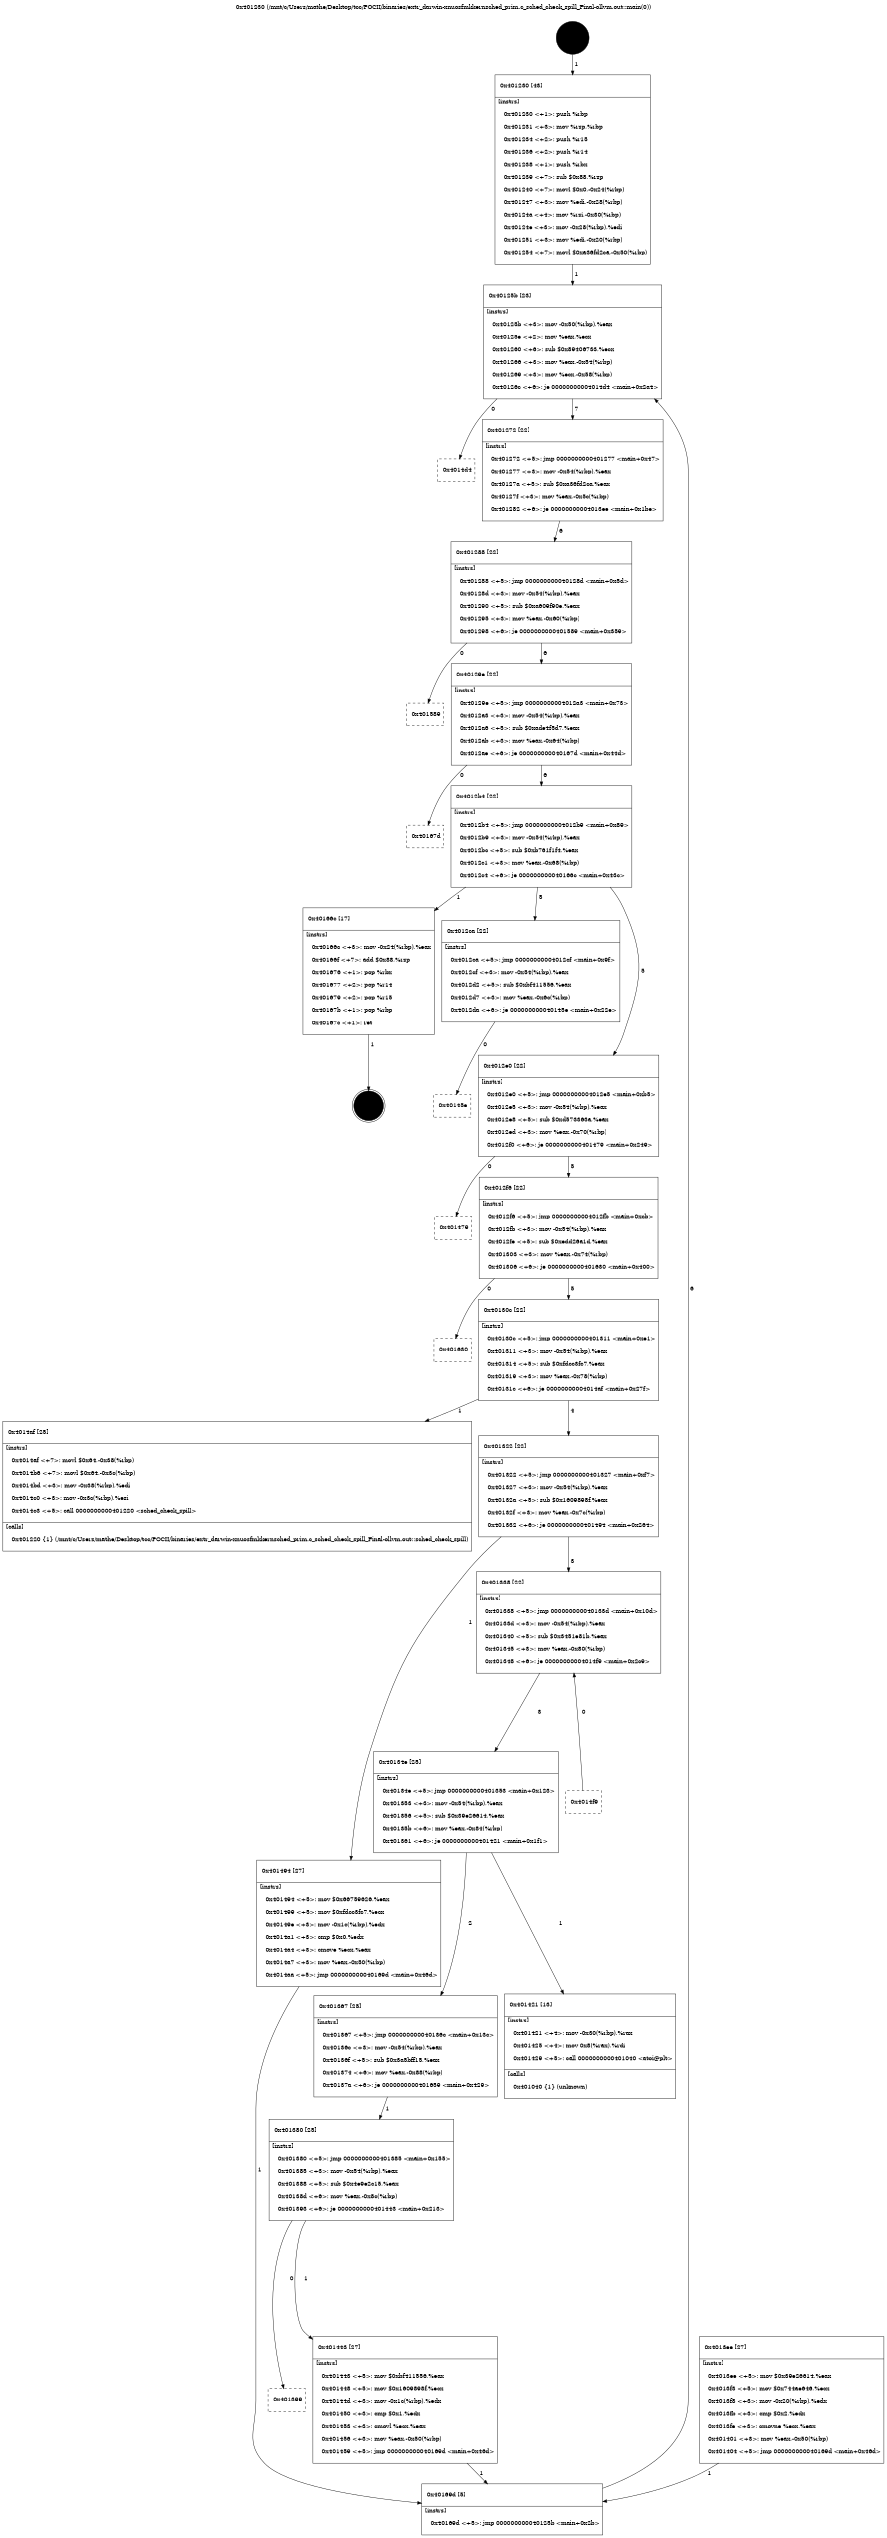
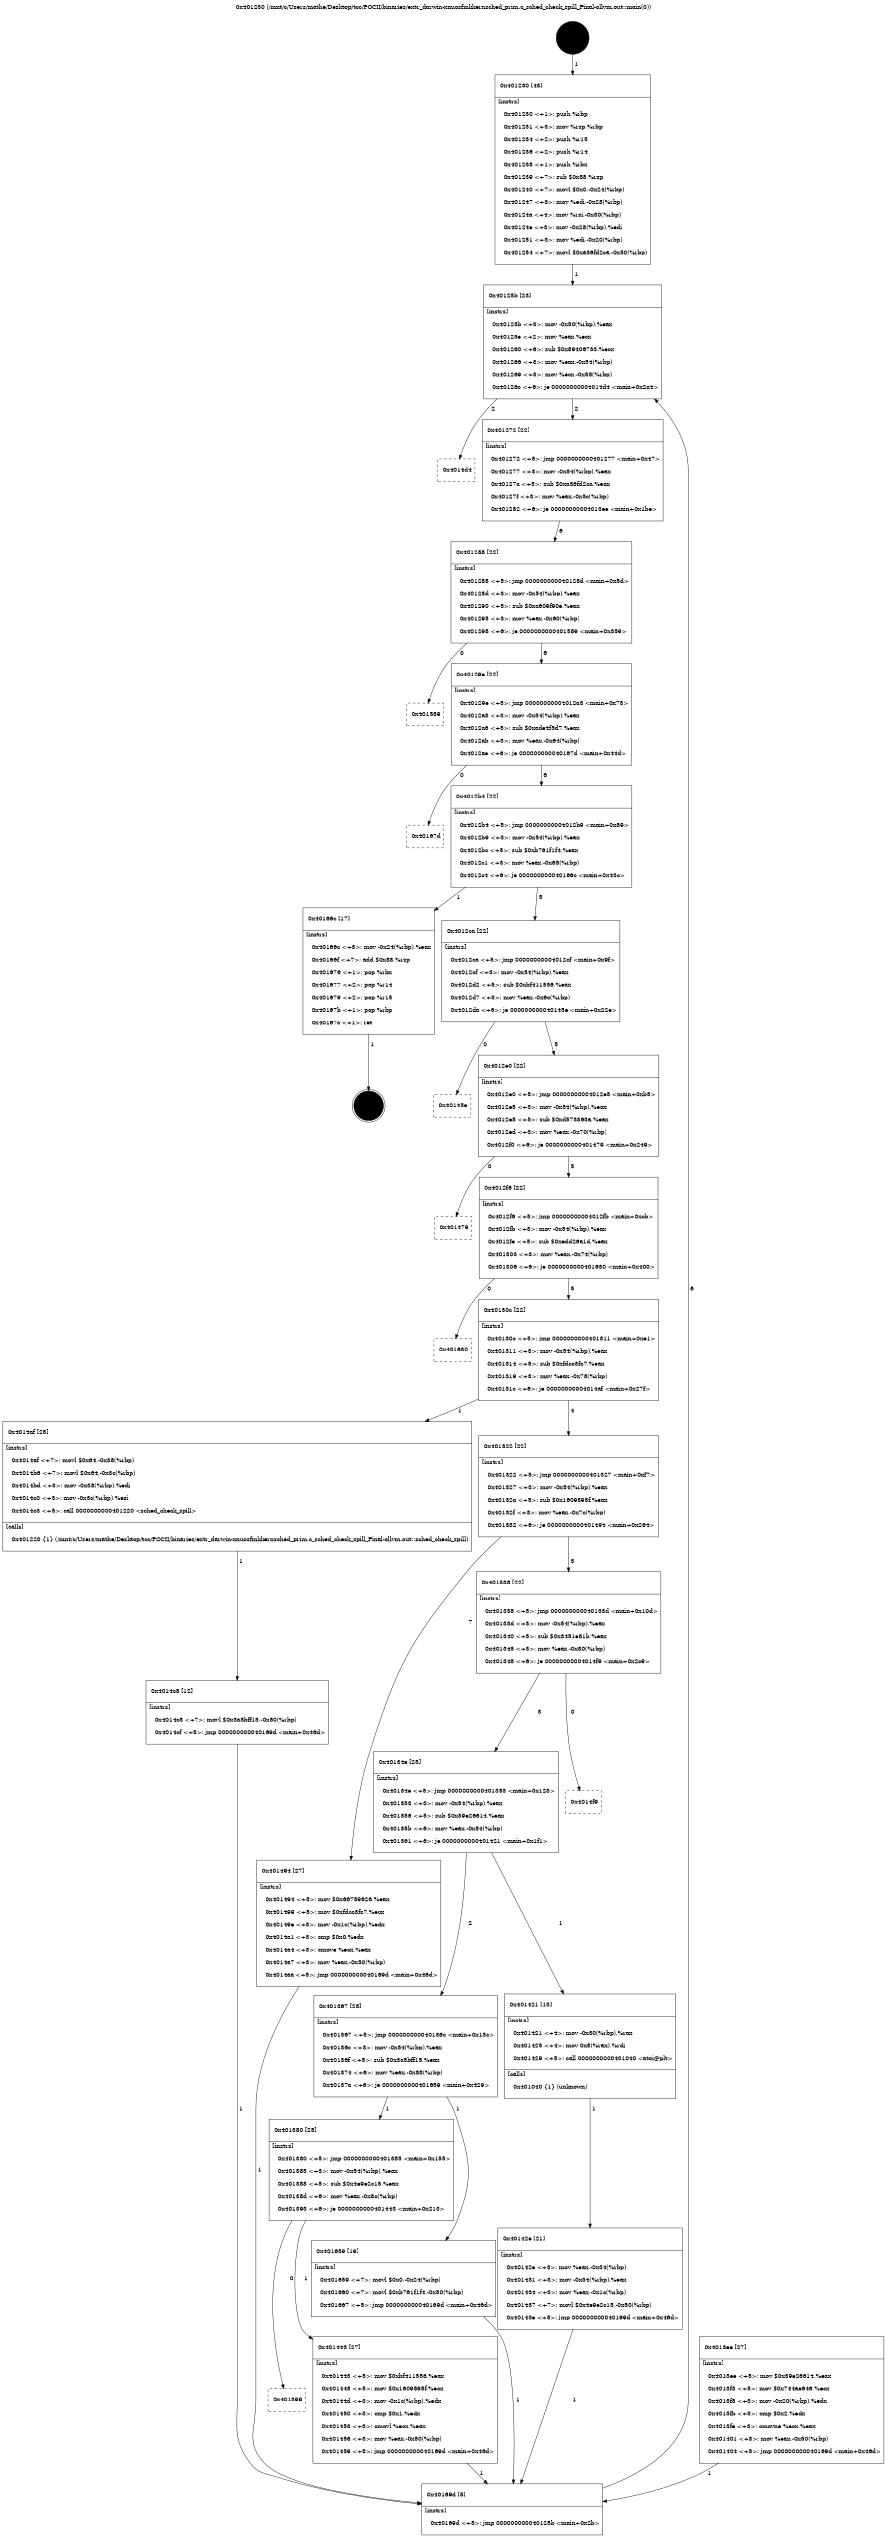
(492, 409) -> (492, 409)
(575, 409) -> (575, 409)
(639, 968) -> (549, 1036)
(470, 1622) -> (470, 1622)
none -> (237, 1712)
(579, 1734) -> (568, 1731)
none -> (404, 2279)
none -> (590, 2279)
